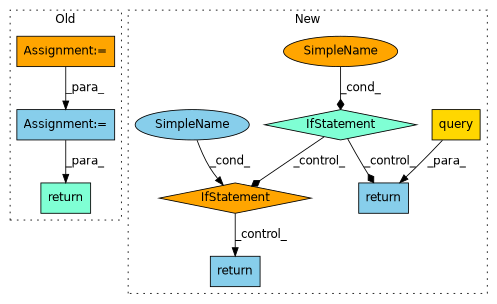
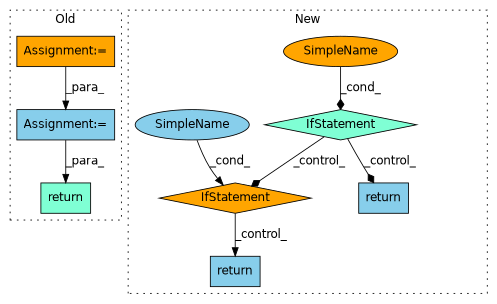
(456, 125) -> none
